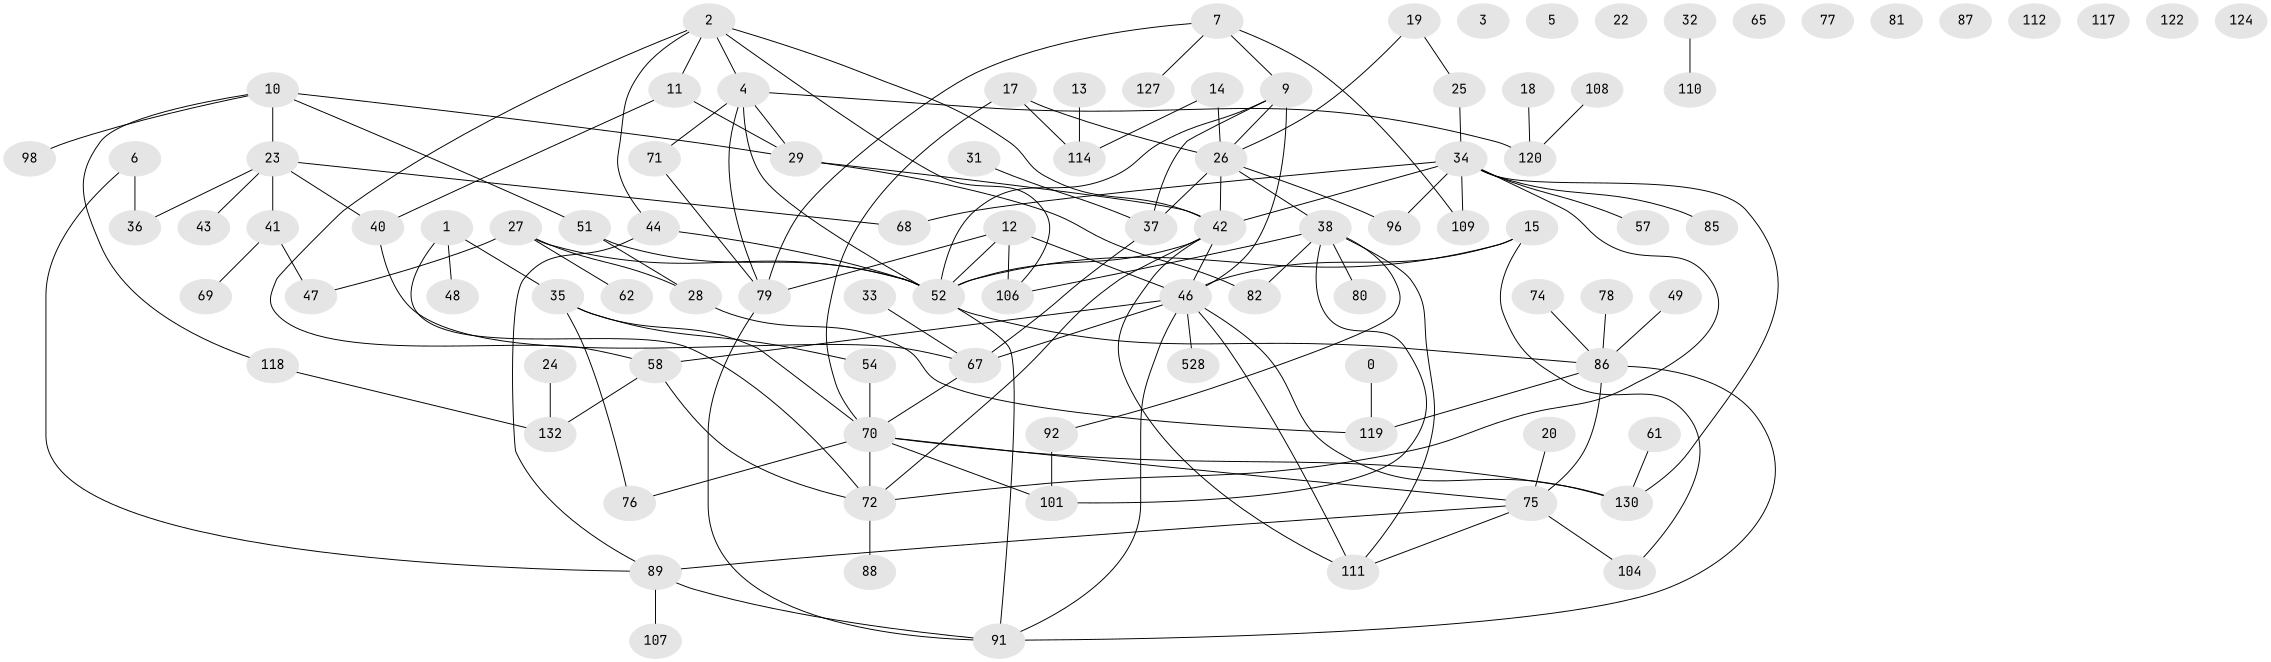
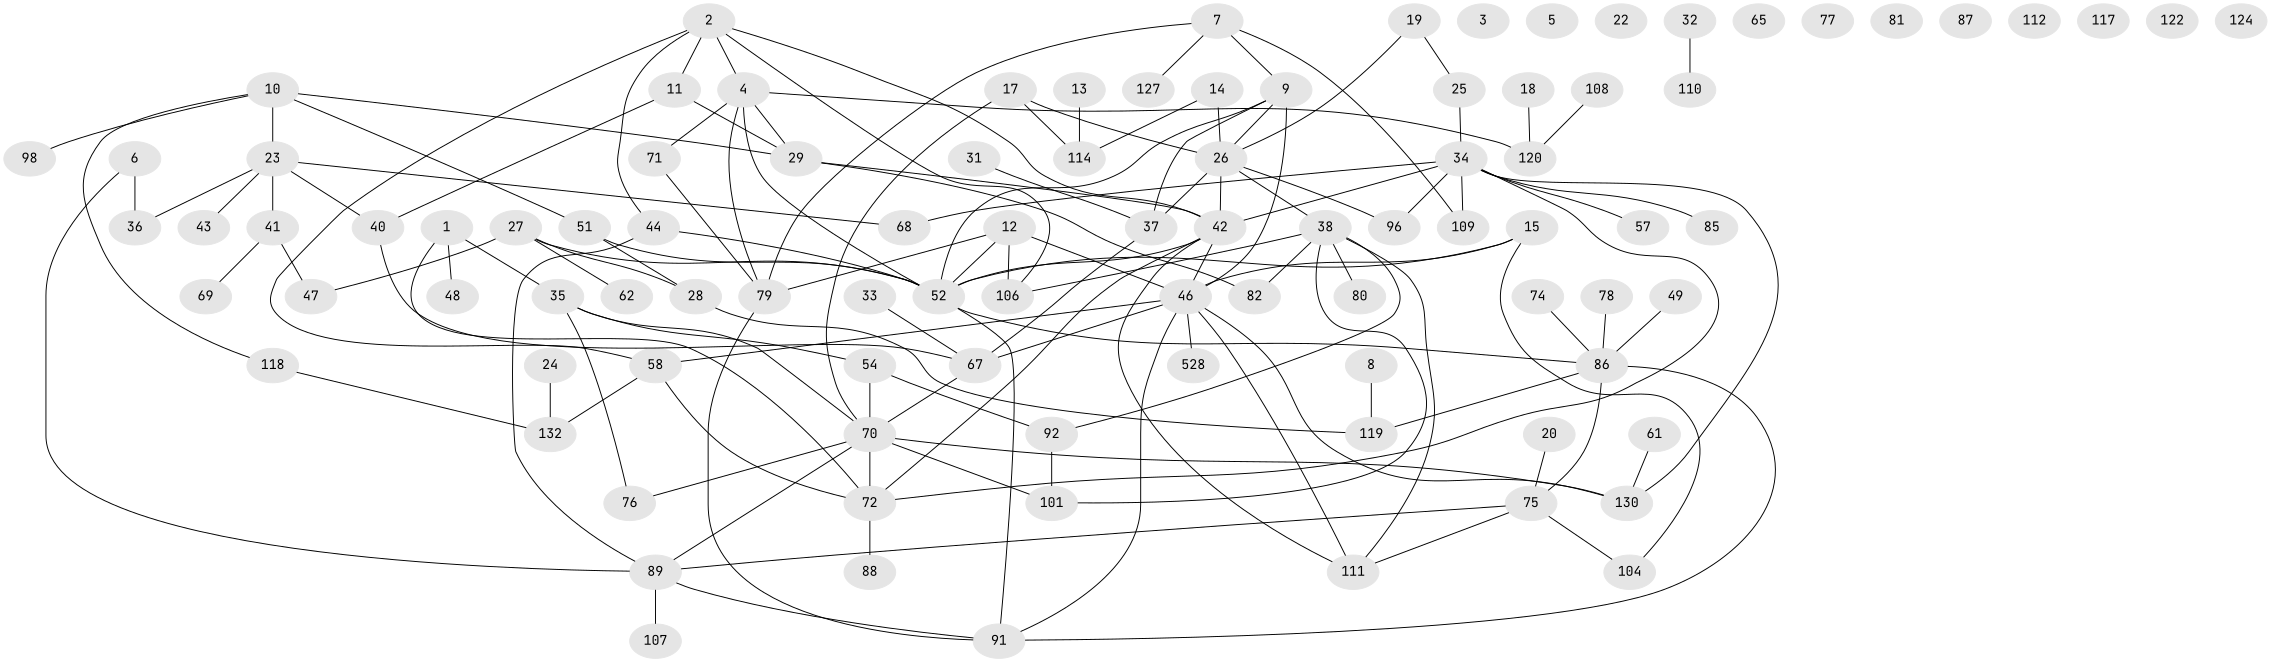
(1371, 366) -> (1371, 366)
none -> (960, 402)
(1185, 469) -> (763, 503)
